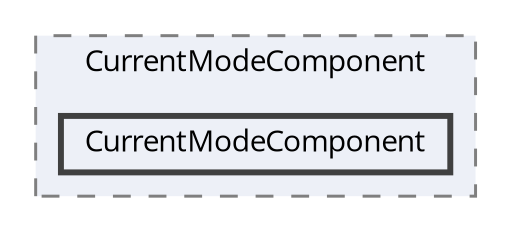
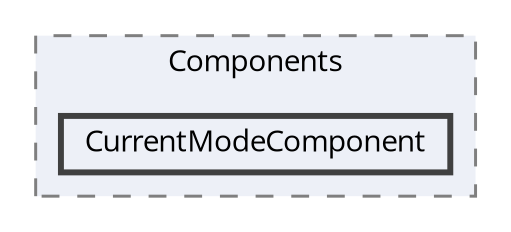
(256, 64) -> (256, 64)
